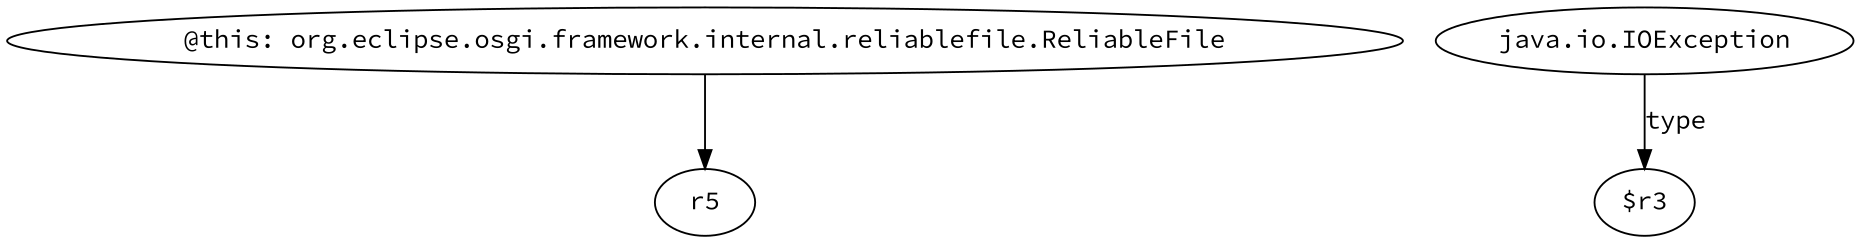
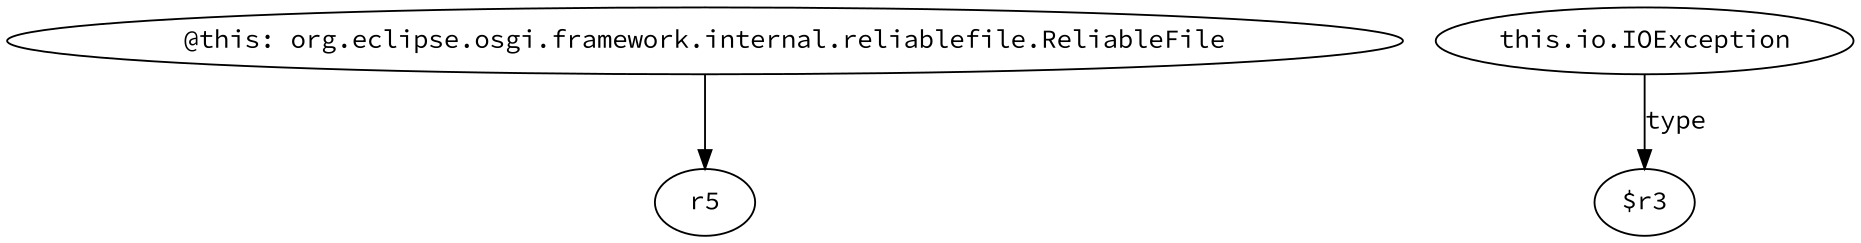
(1645, 41) -> (1645, 41)
